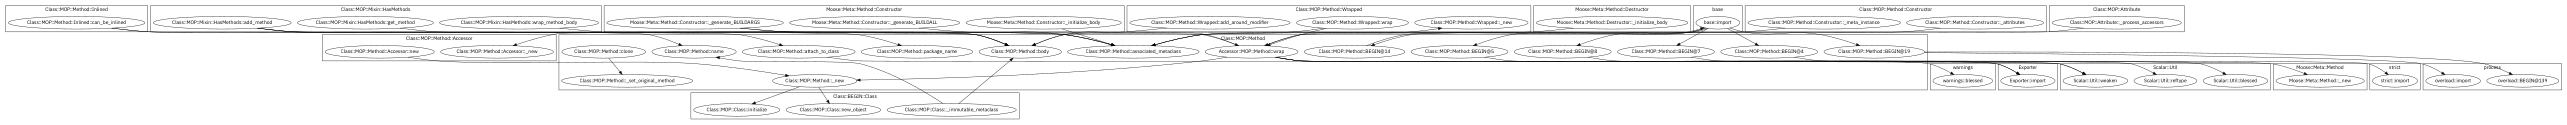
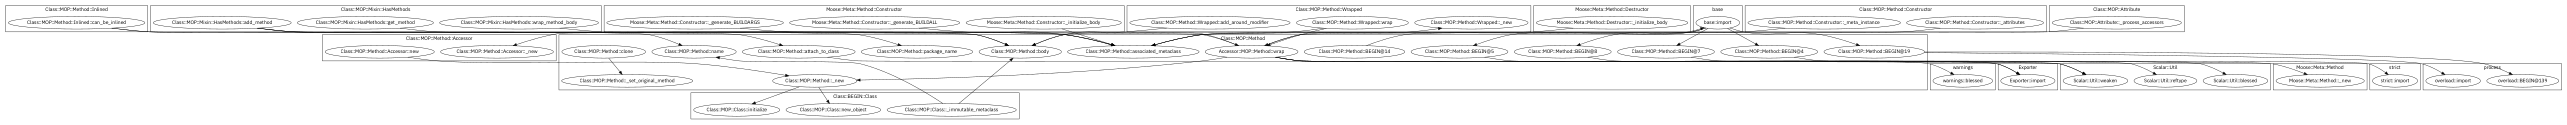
(874, 32) -> none
(1541, 33) -> none
